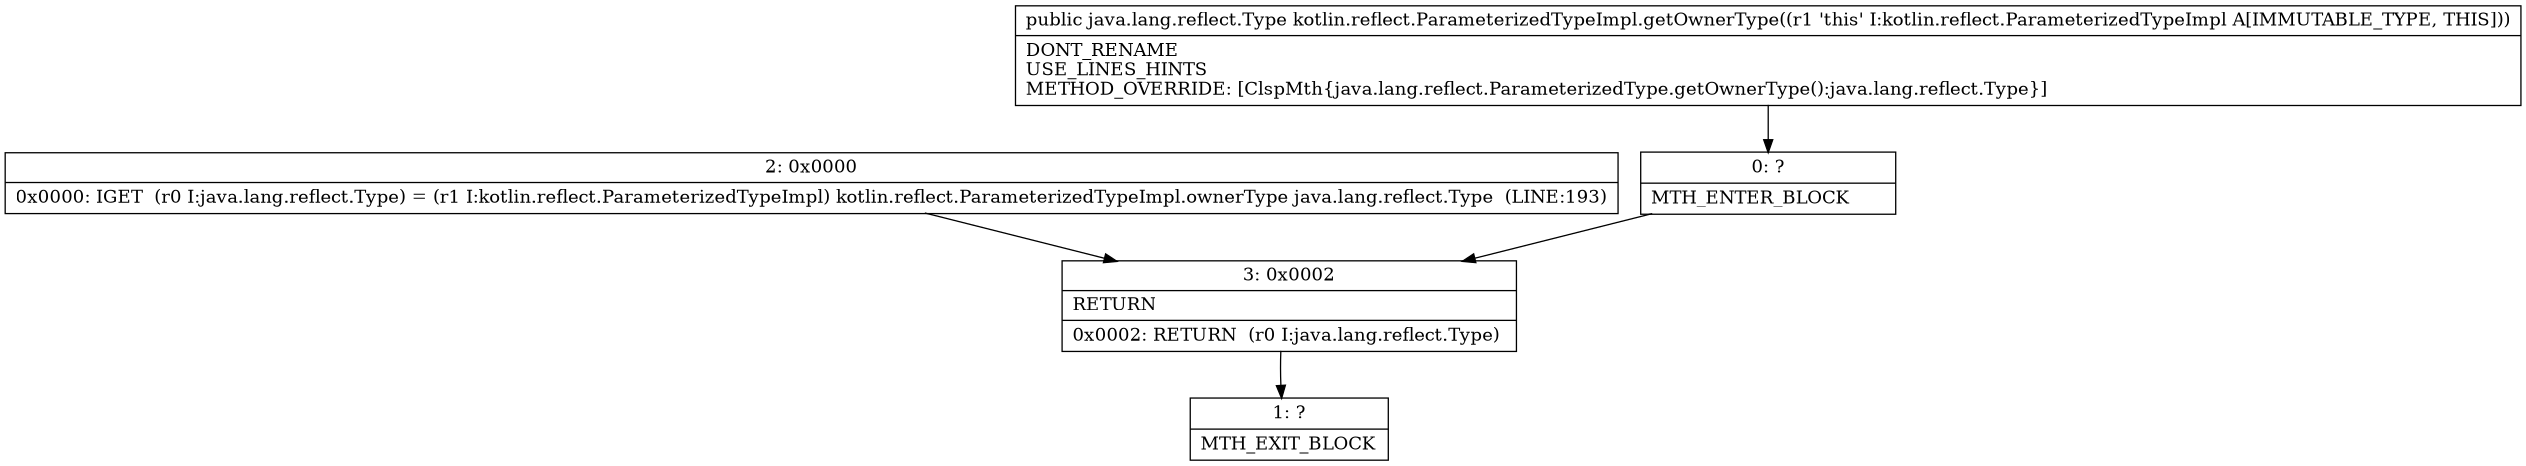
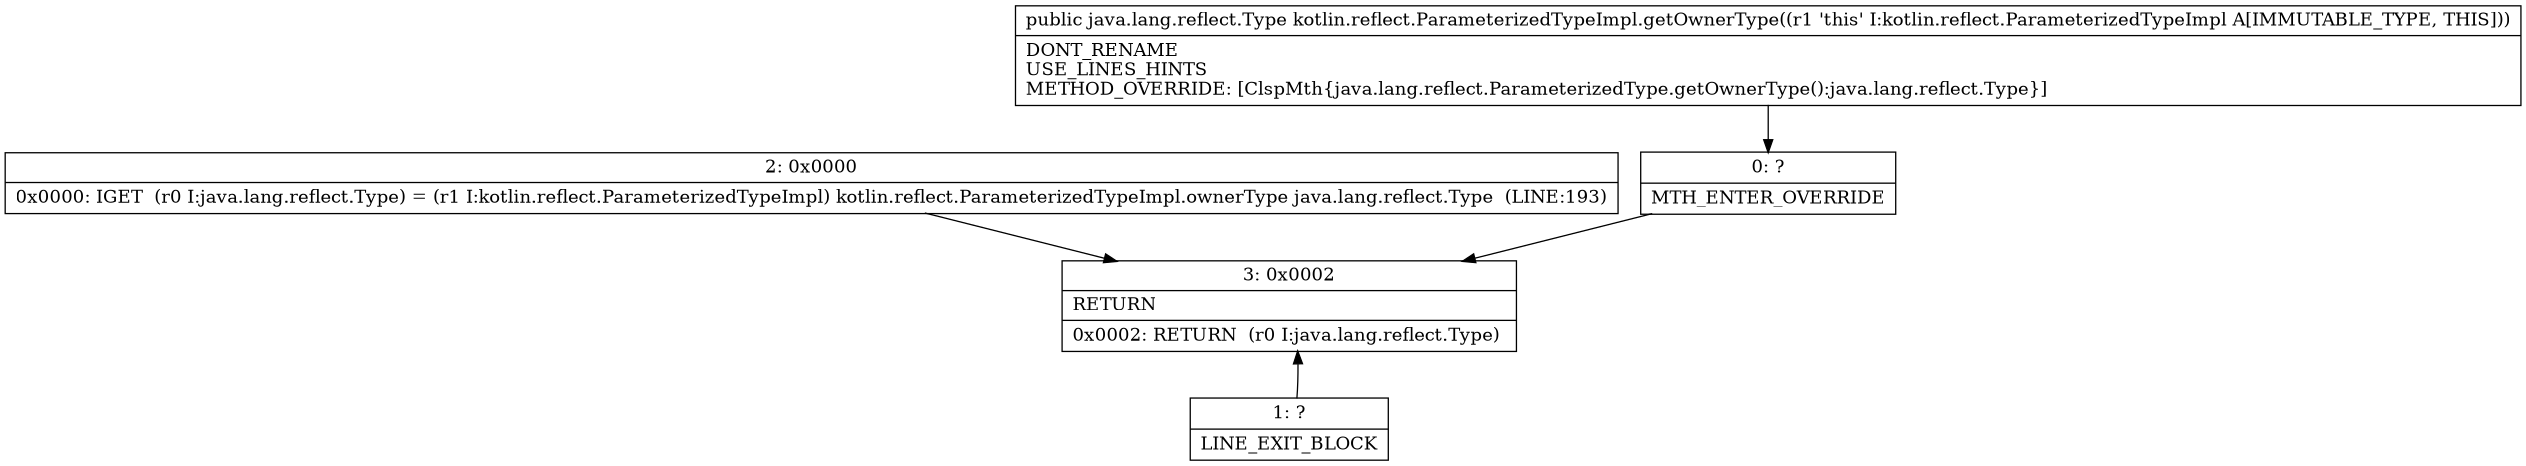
(1751, 198) -> (1768, 198)
(1281, 368) -> (1298, 381)
(1289, 444) -> (1289, 444)
